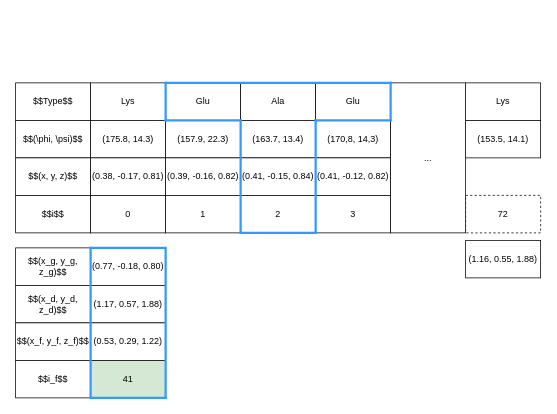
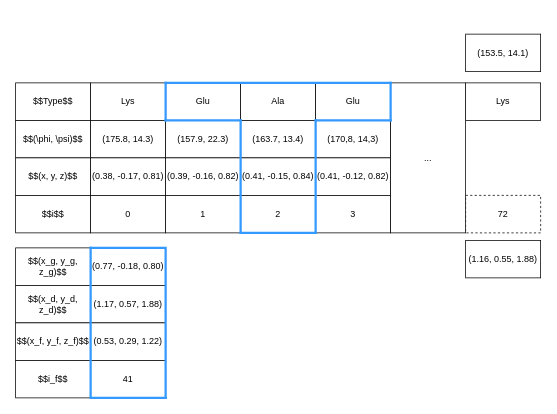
(503, 139) -> (503, 53)
(128, 379) -> (128, 379)
